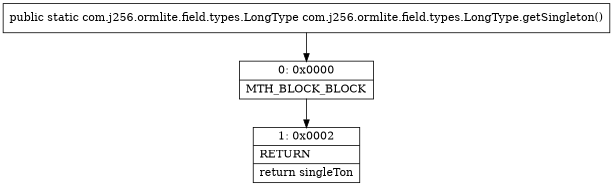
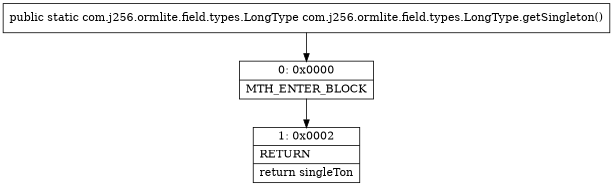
(306, 89) -> (306, 89)
